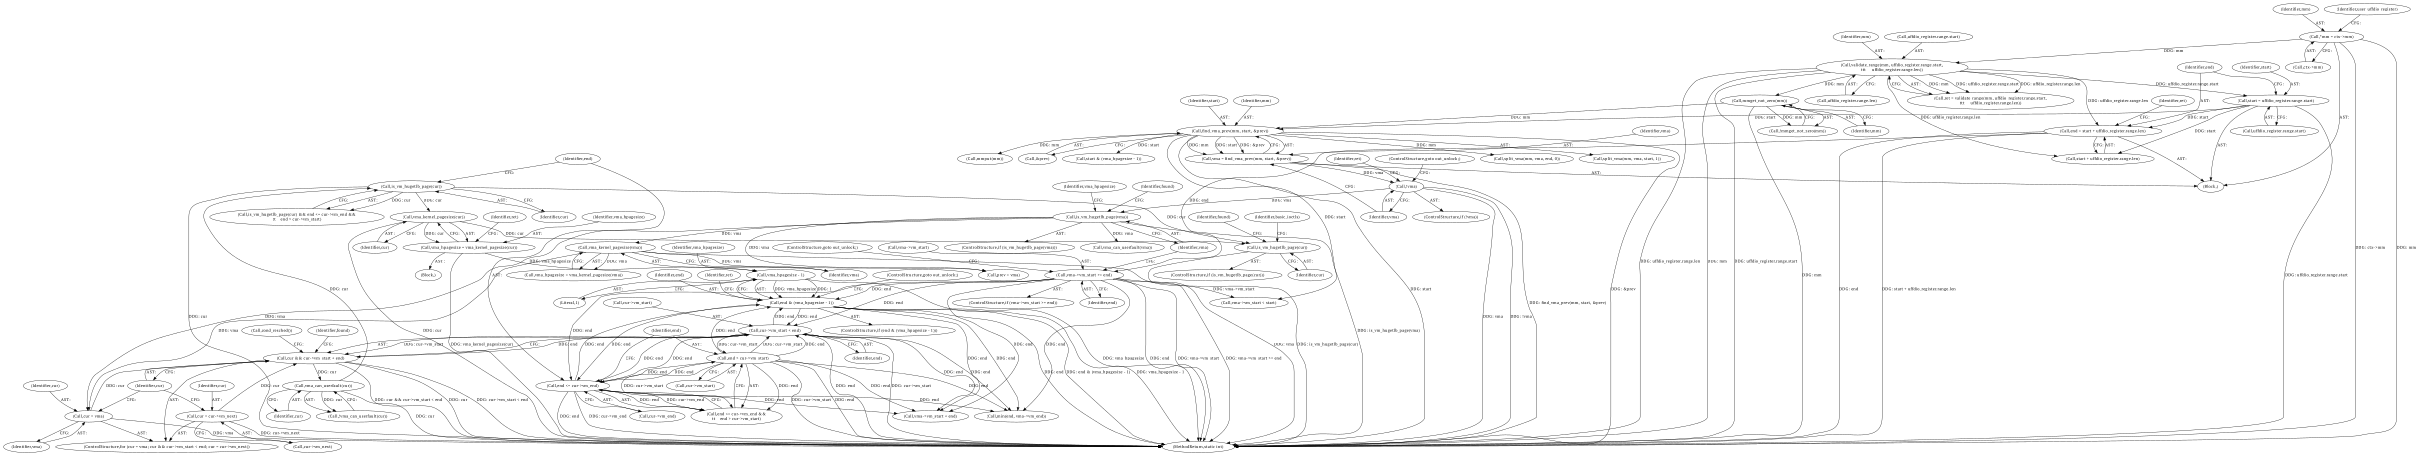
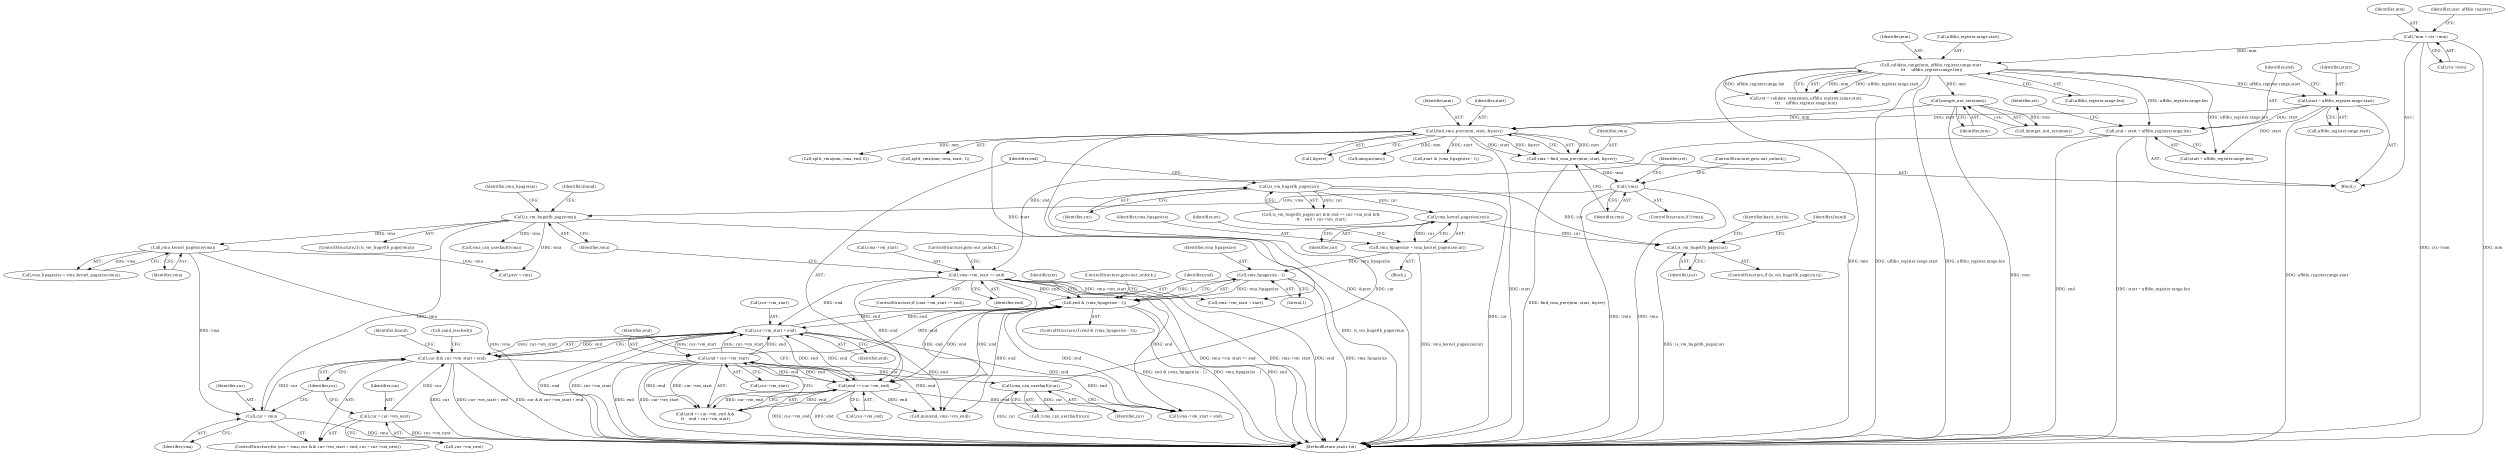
(558, 435) -> none
